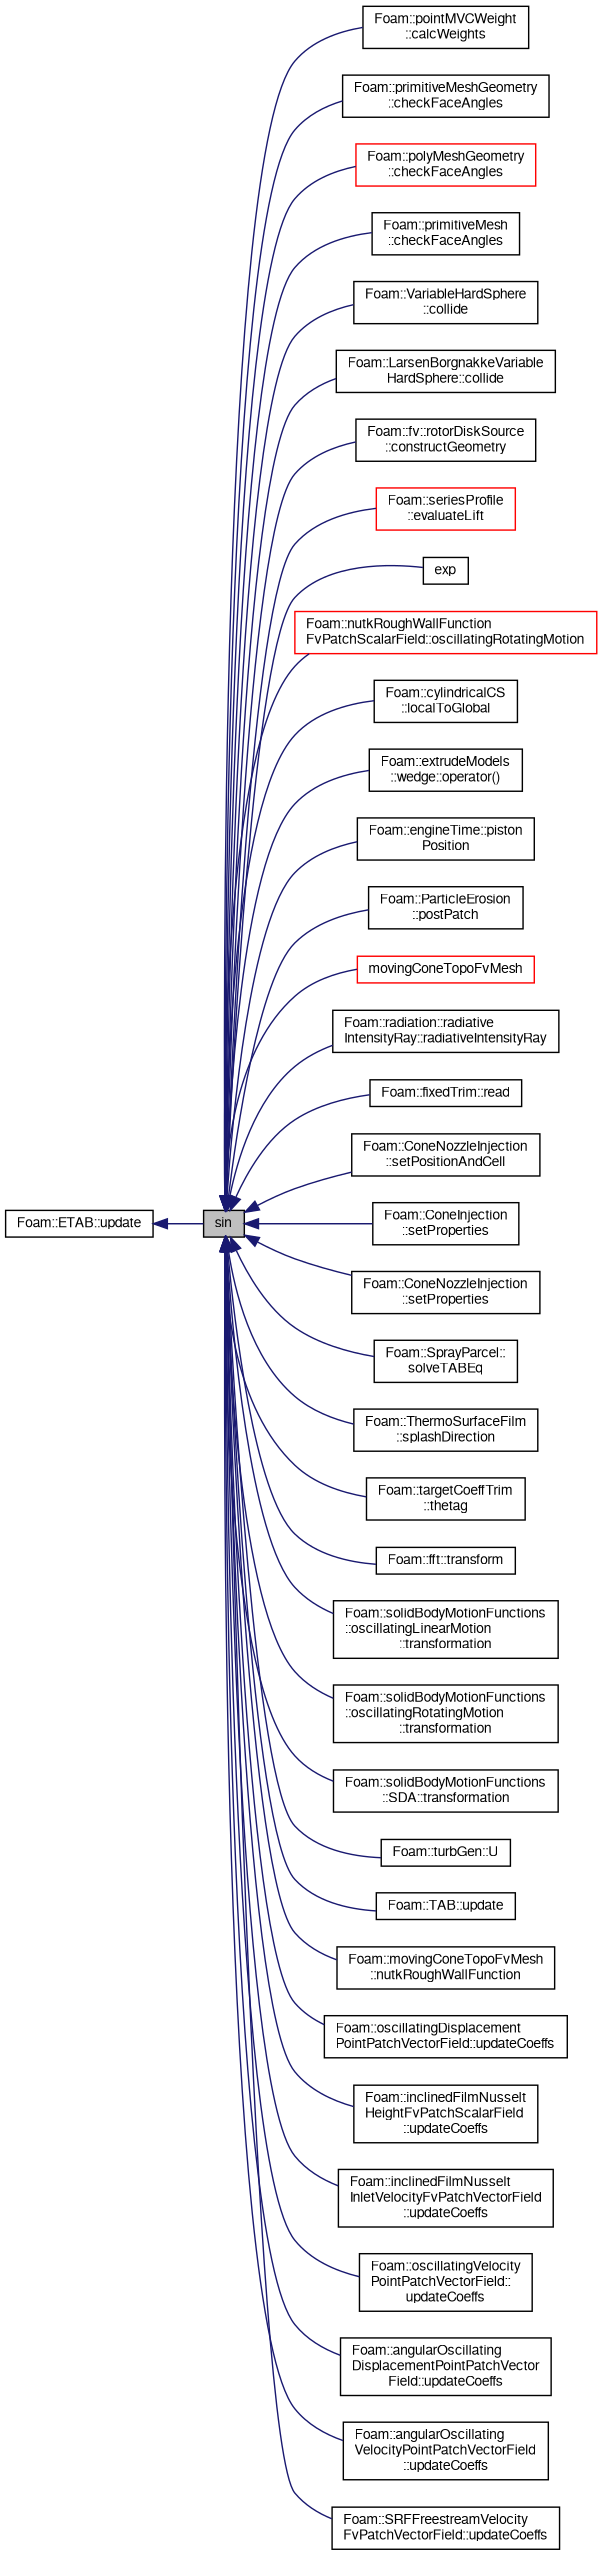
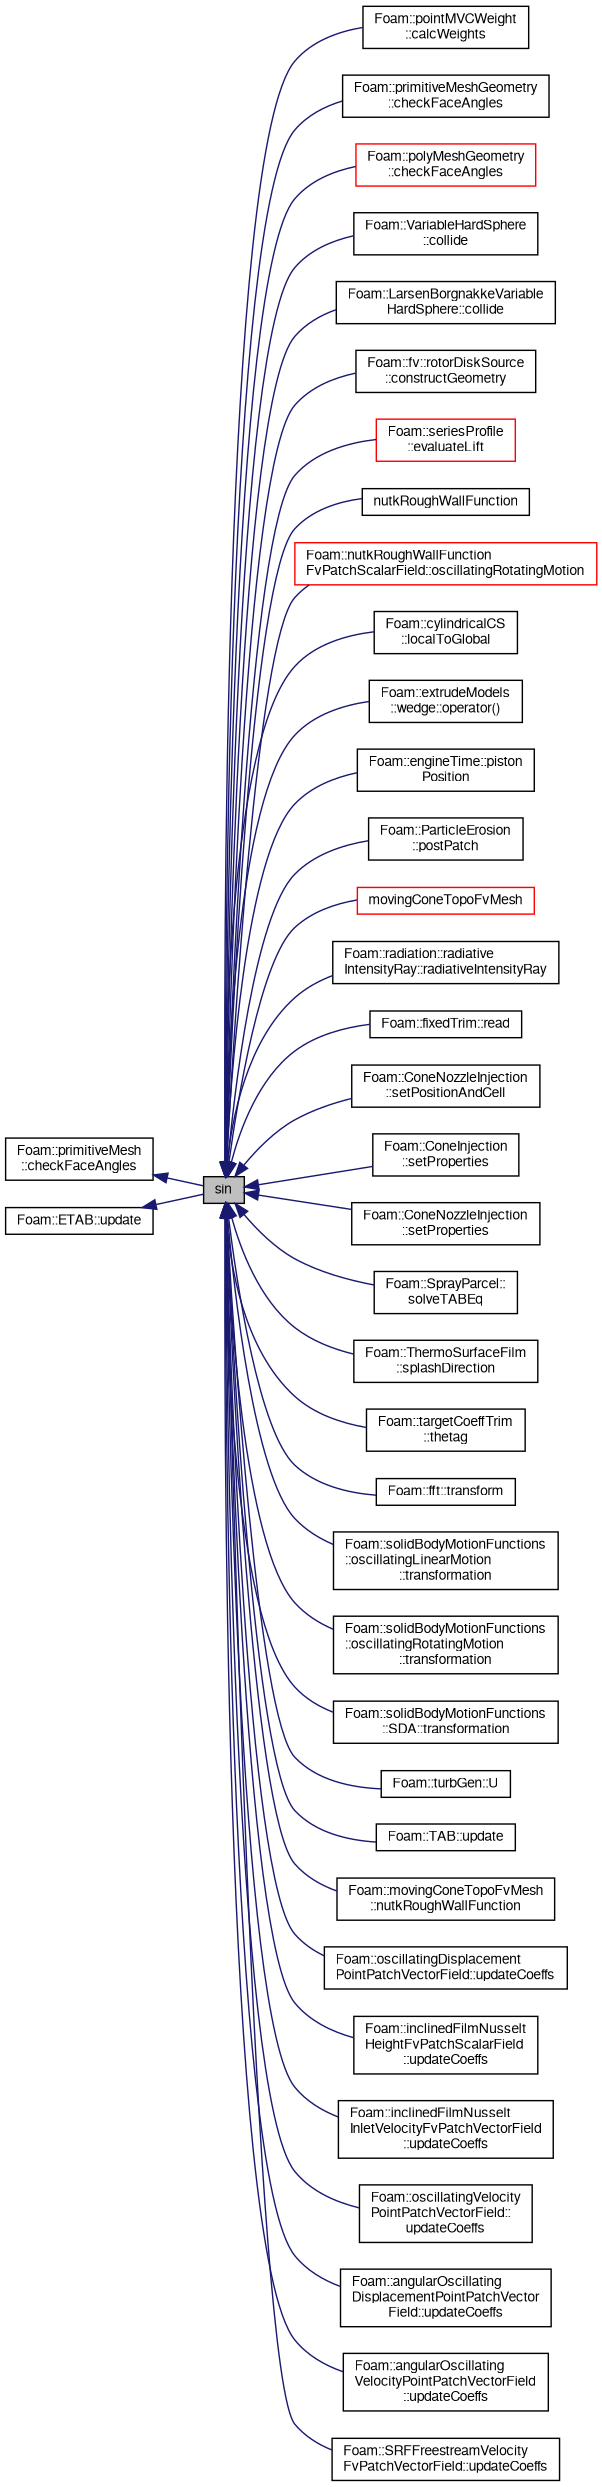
(446, 571) -> (446, 502)
(238, 686) -> (185, 1182)
